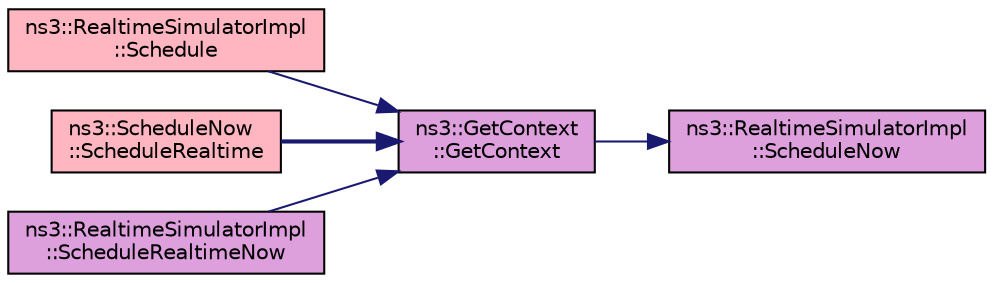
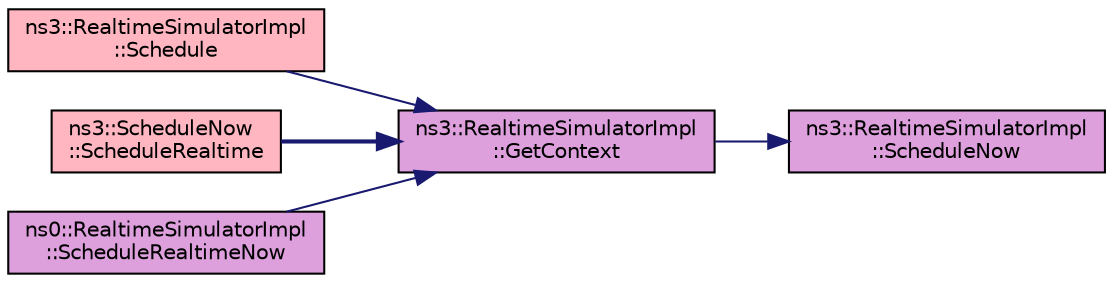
(497, 141) -> (557, 141)
(166, 243) -> (166, 243)
